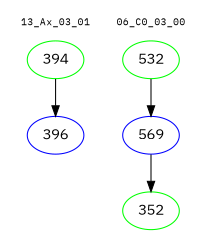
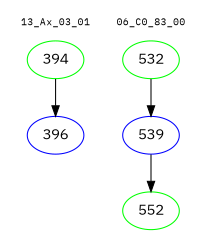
(152, 23) -> (152, 23)
(151, 135) -> (151, 135)
(151, 211) -> (151, 211)
